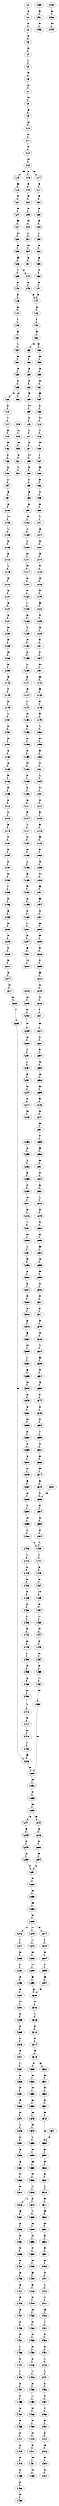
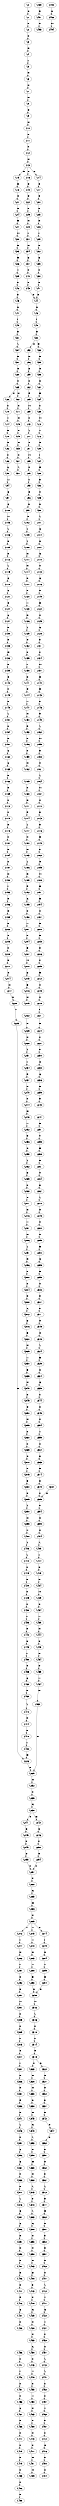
(22, 270) -> (28, 269)
none -> (18, 412)
(27, 775) -> none
none -> (27, 979)
(27, 1009) -> none
(39, 1110) -> none
none -> (27, 1130)
(32, 1542) -> (27, 1542)
(44, 2130) -> (48, 2124)
(26, 2198) -> (20, 2198)
(20, 2340) -> none
